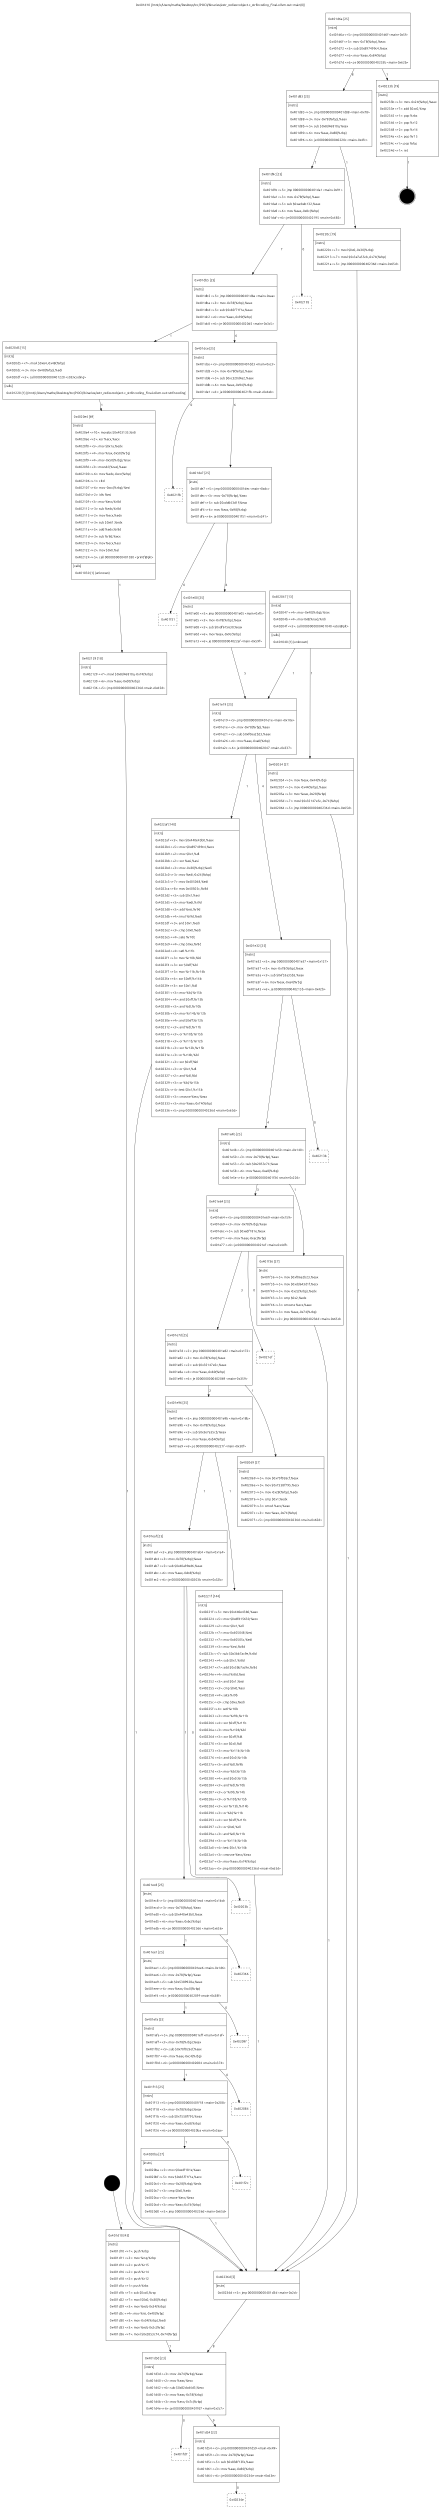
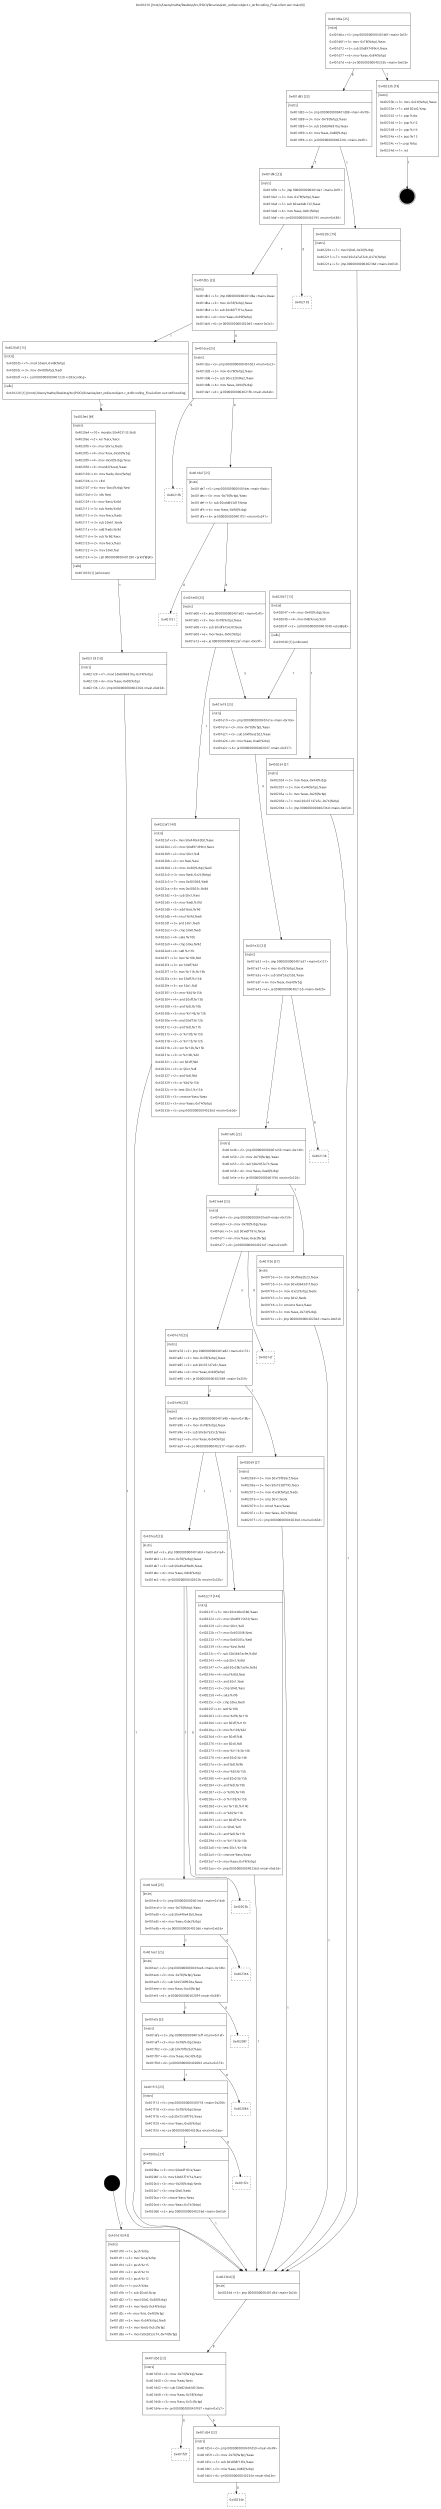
(239, 785) -> (201, 731)
none -> (286, 1899)
(168, 2345) -> none
